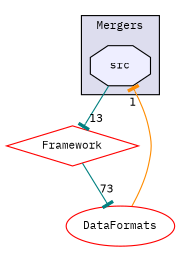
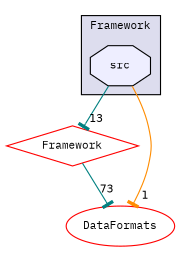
(120, 26) -> (121, 26)
(151, 149) -> (151, 143)
